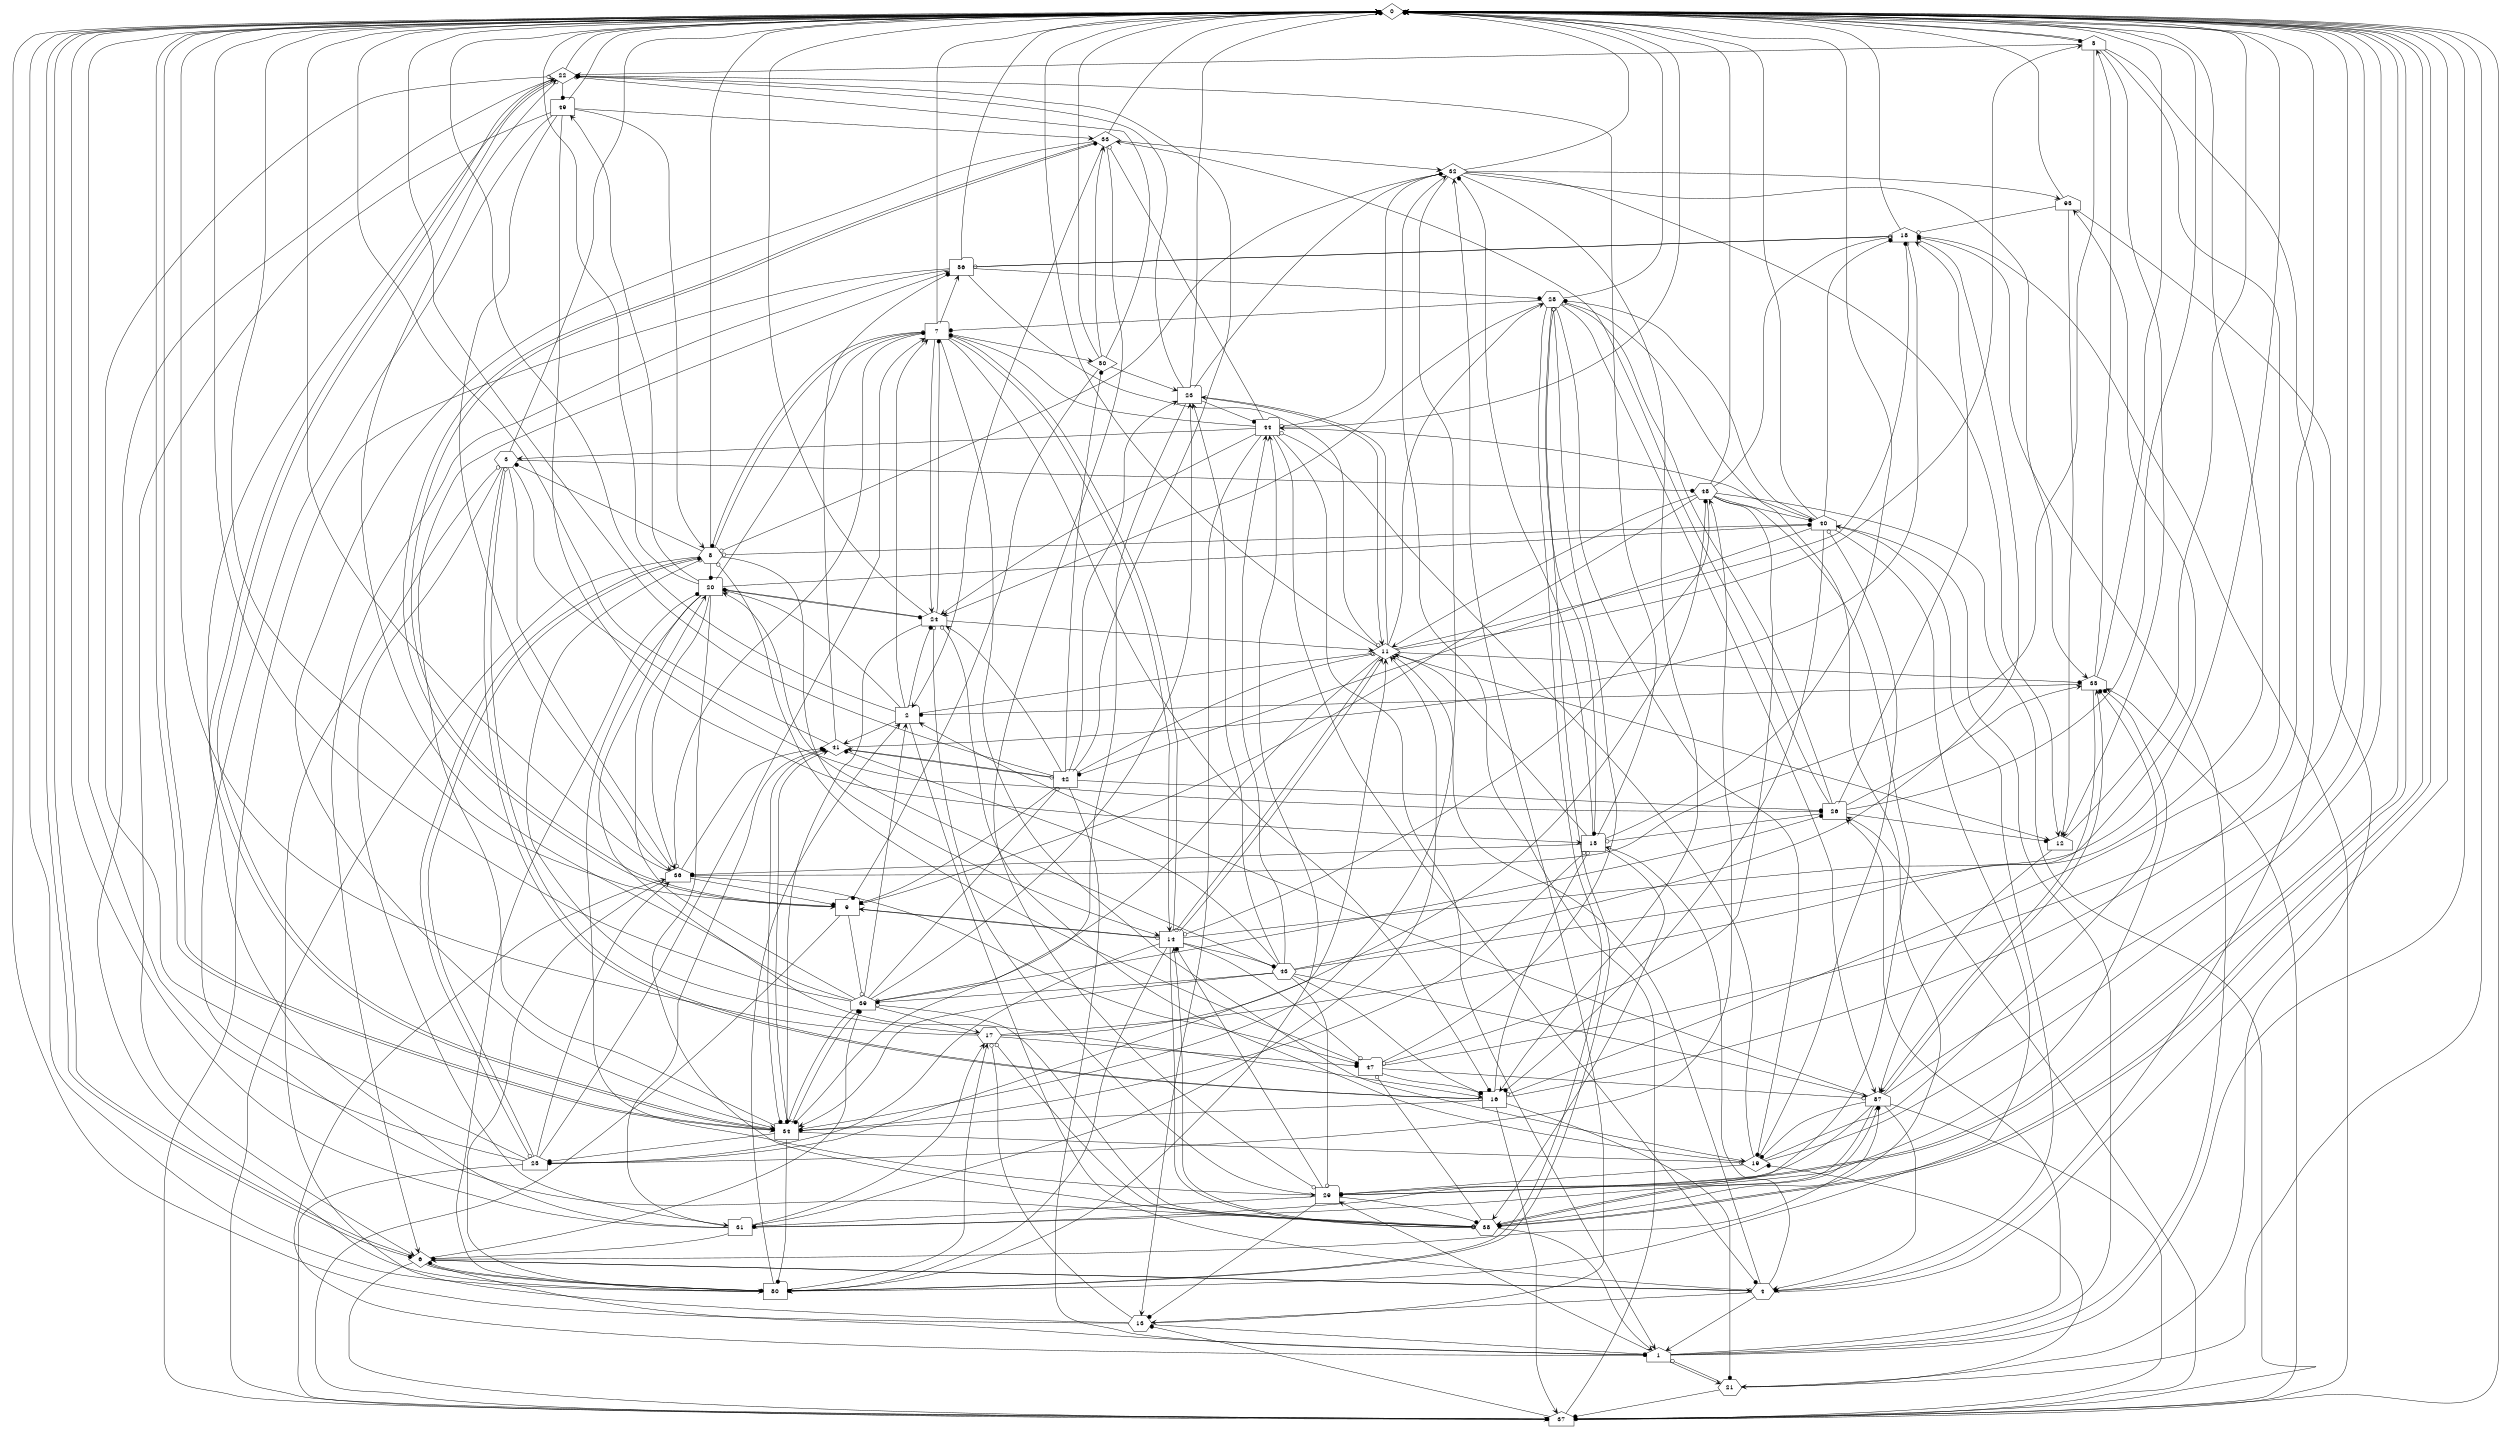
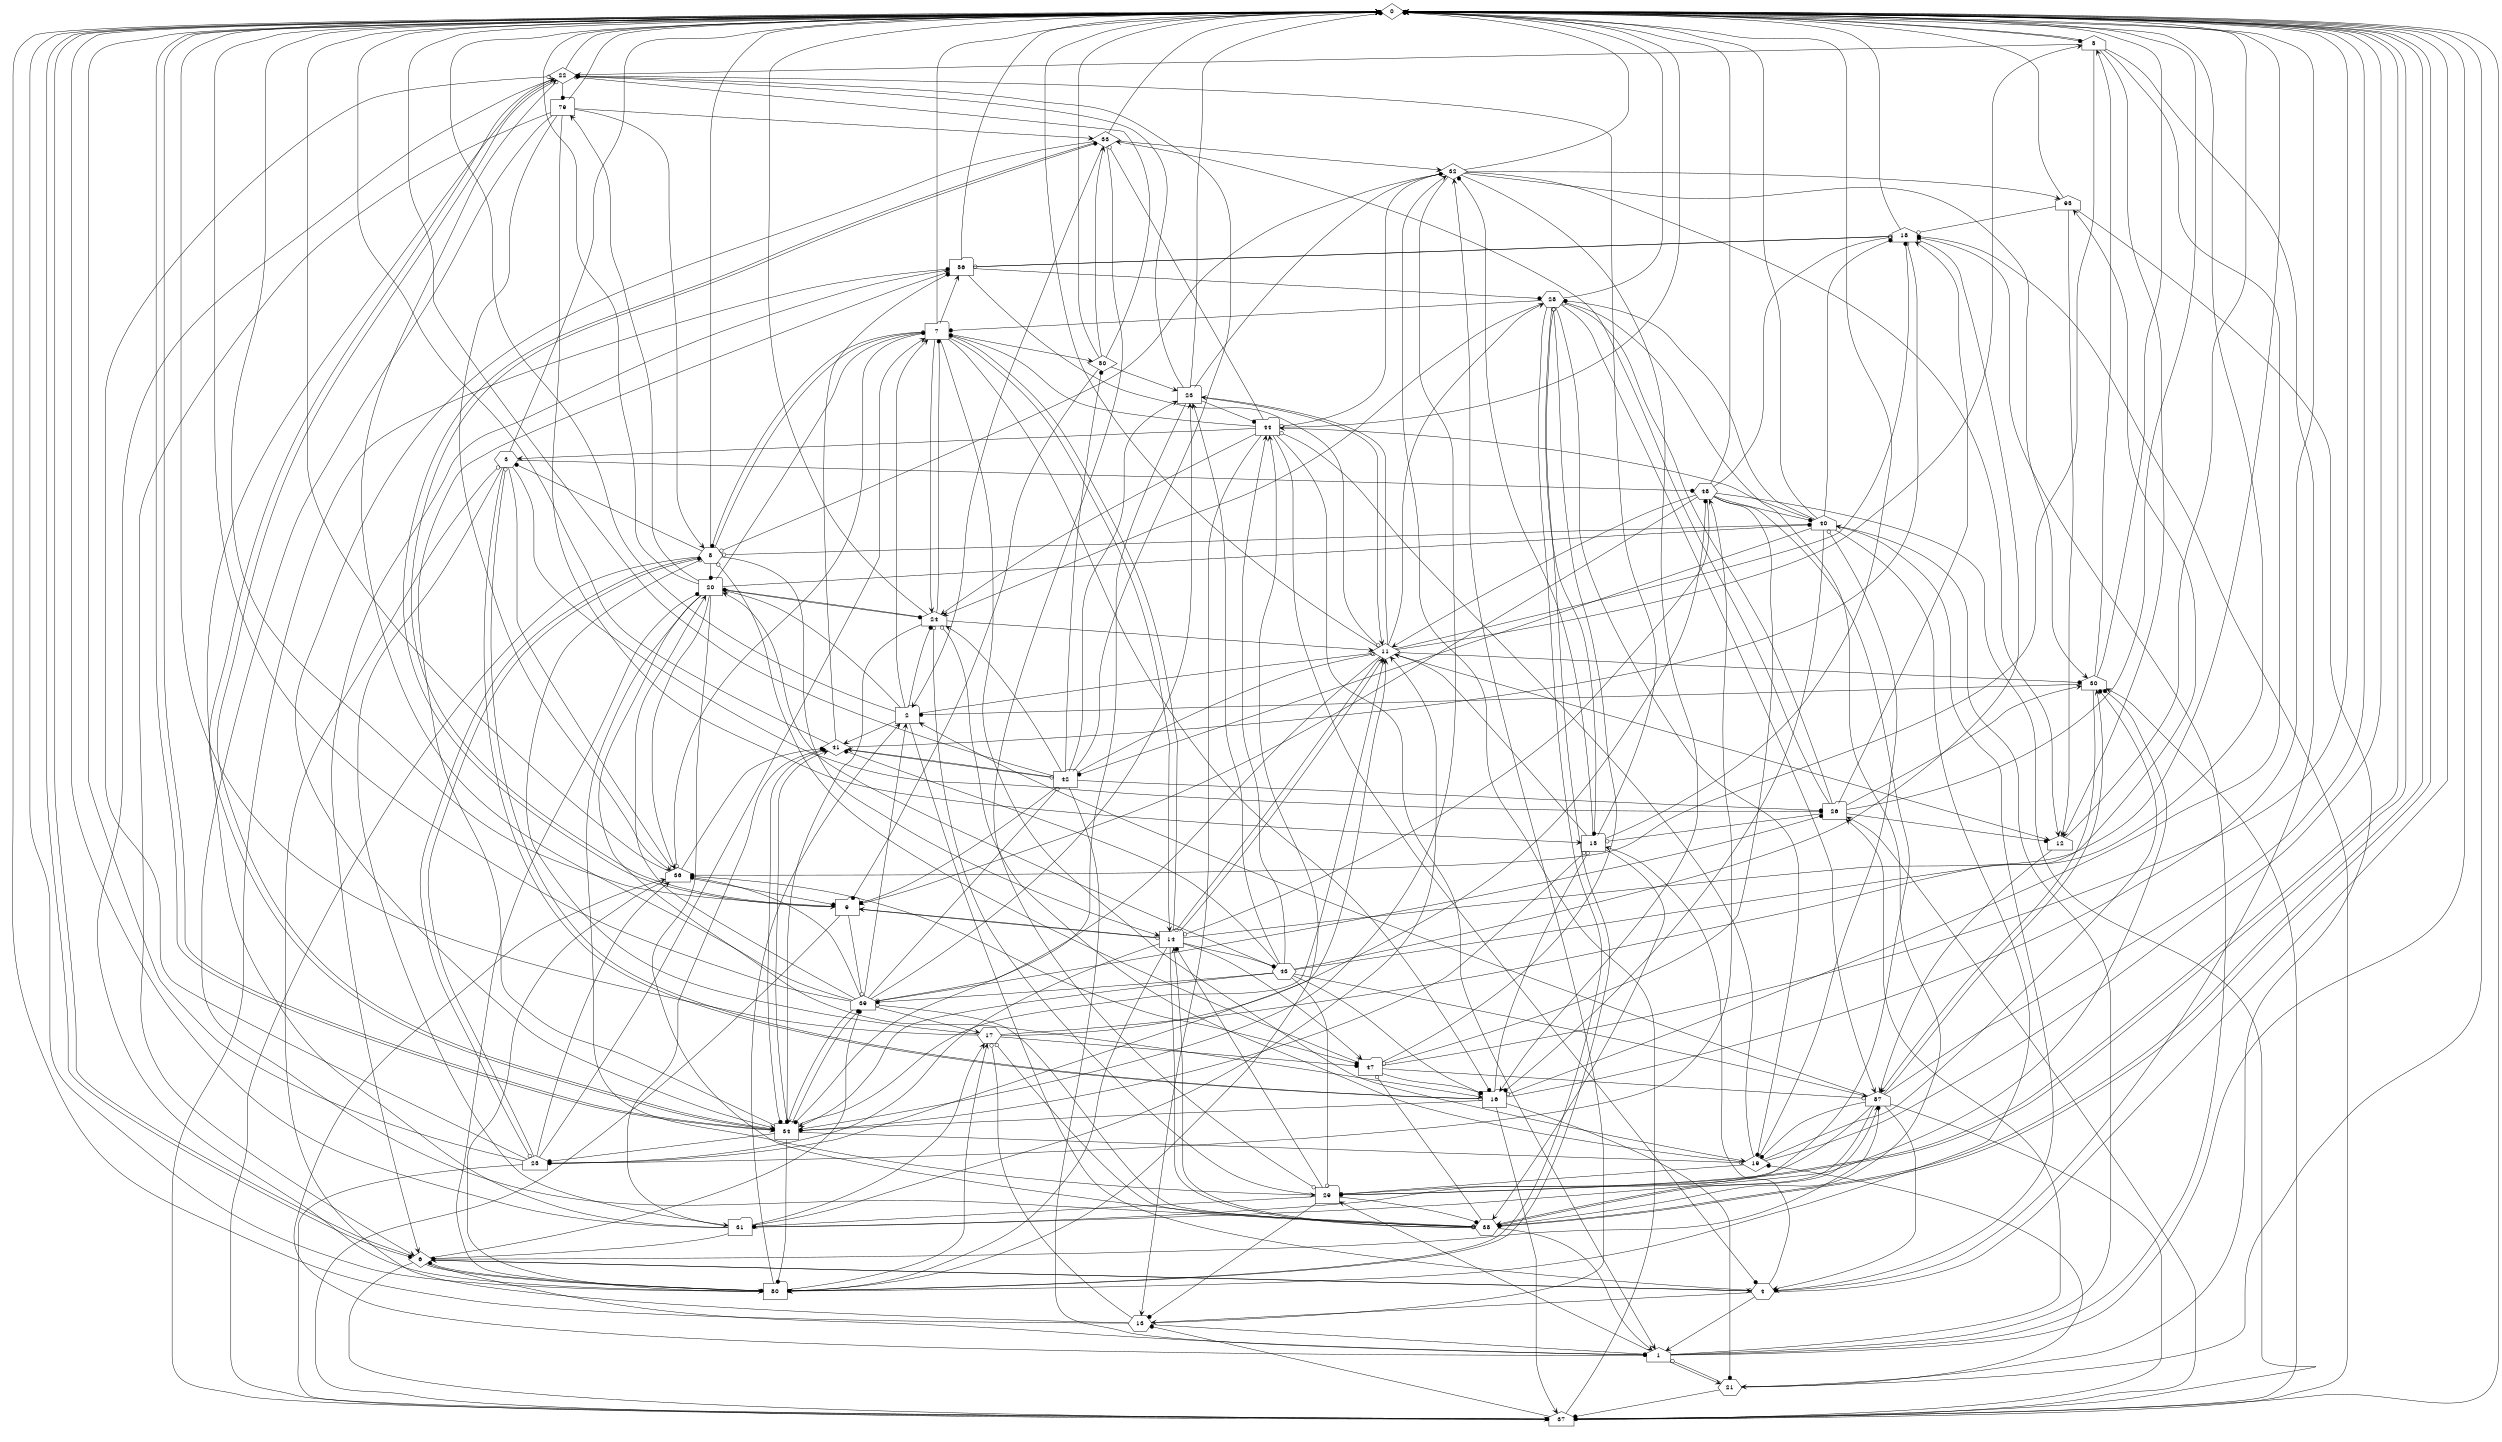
(563, 108) -> (563, 108)
(2094, 684) -> (2094, 684)
(1138, 859) -> (798, 911)
(1615, 936) -> (1242, 993)
(1272, 989) -> (1281, 995)
(164, 1273) -> (172, 1277)
